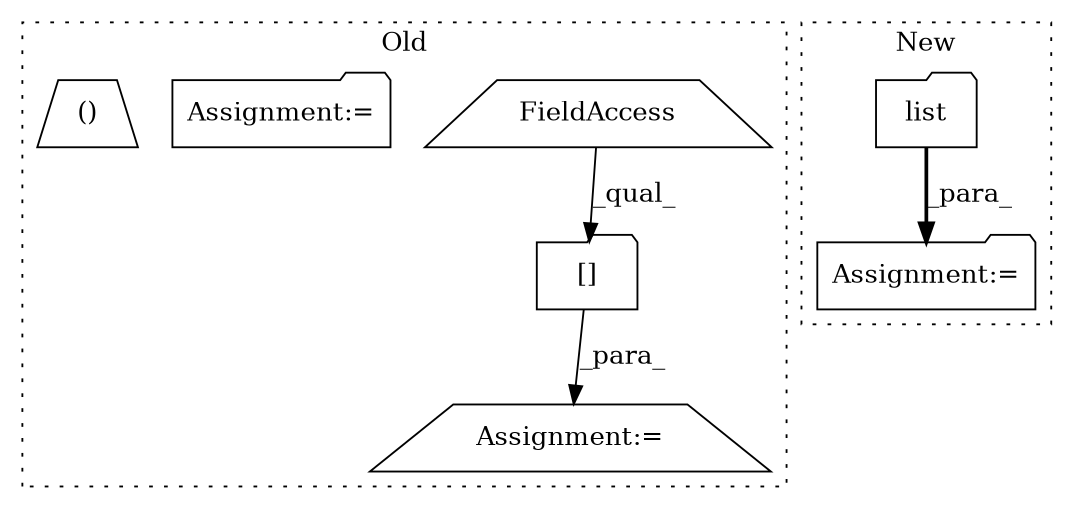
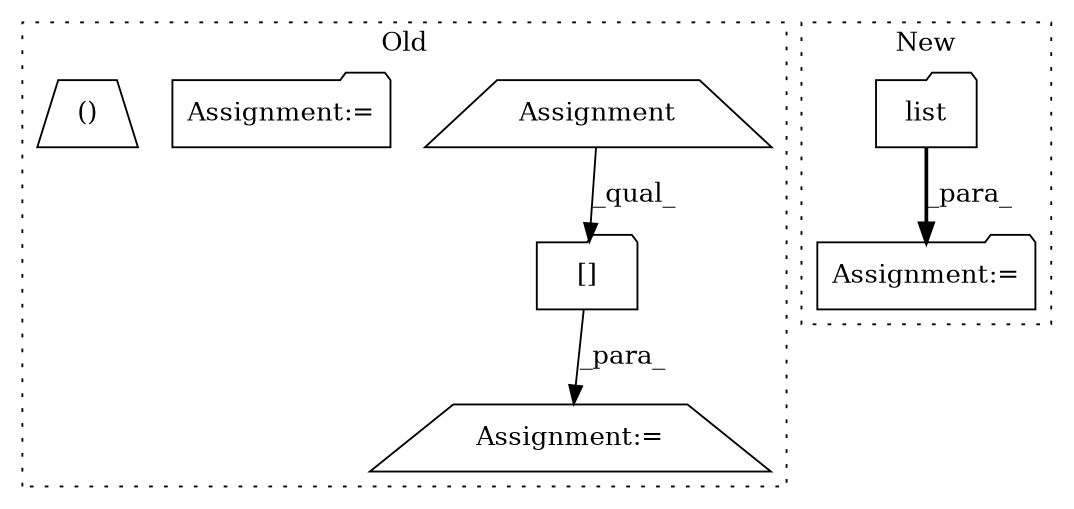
(598, 114) -> (598, 114)
